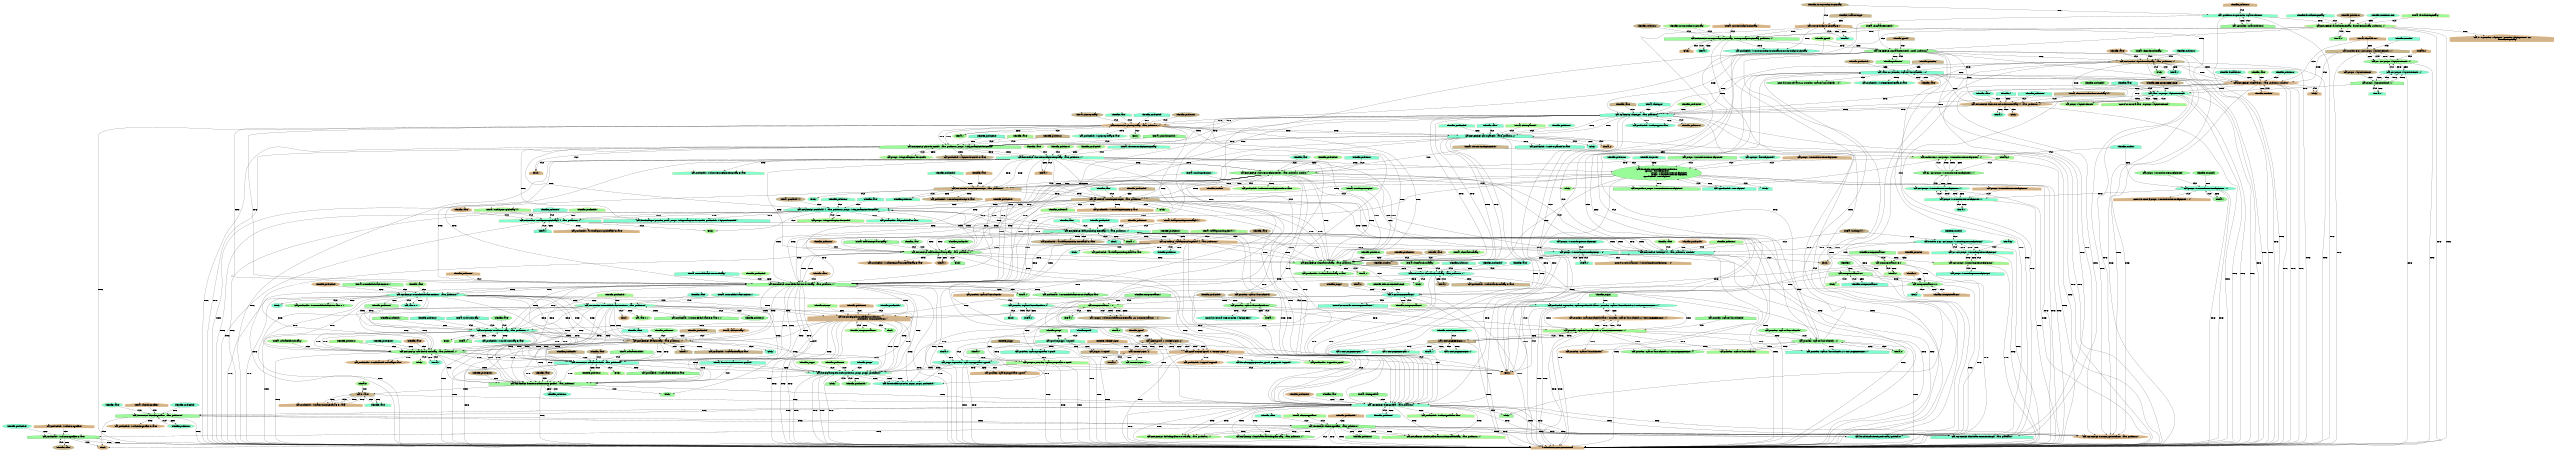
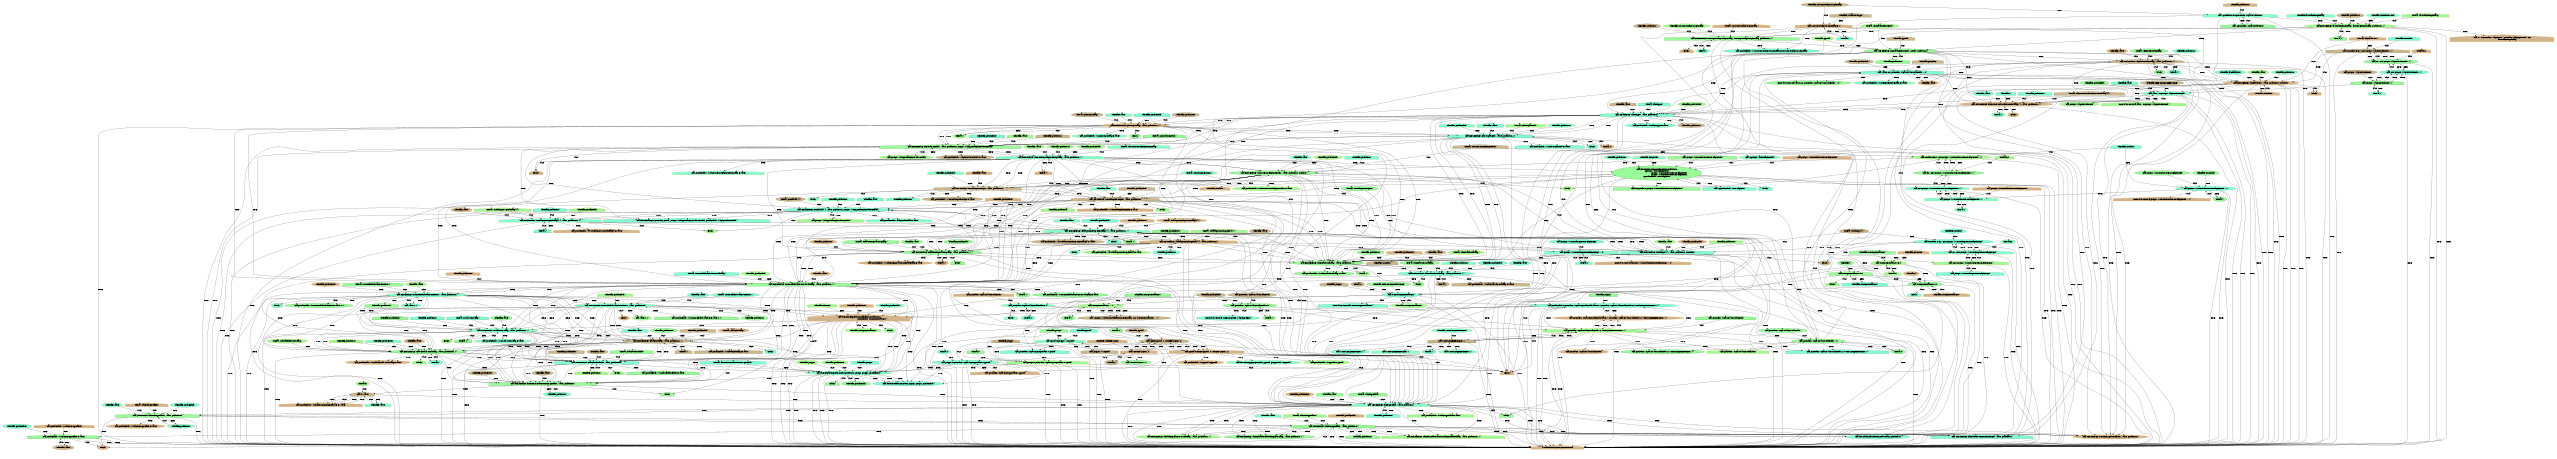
none -> (1091, 345)
(2055, 425) -> none
